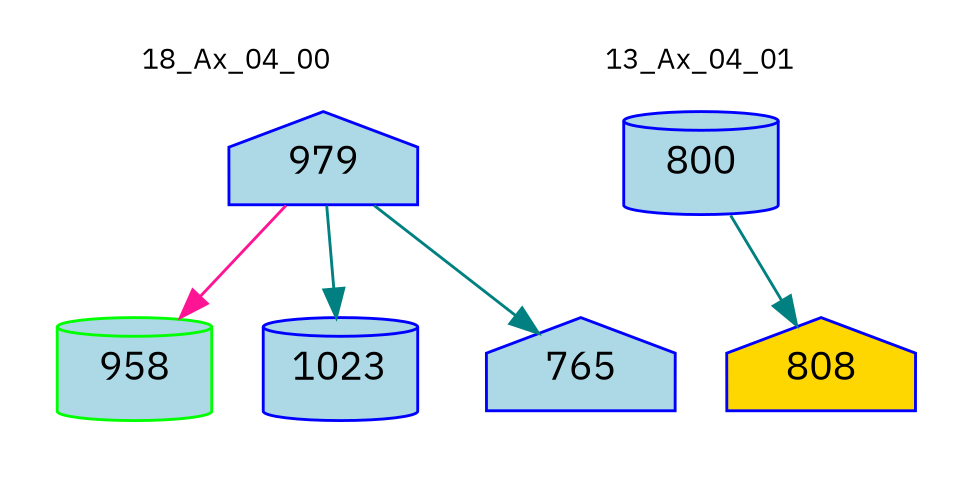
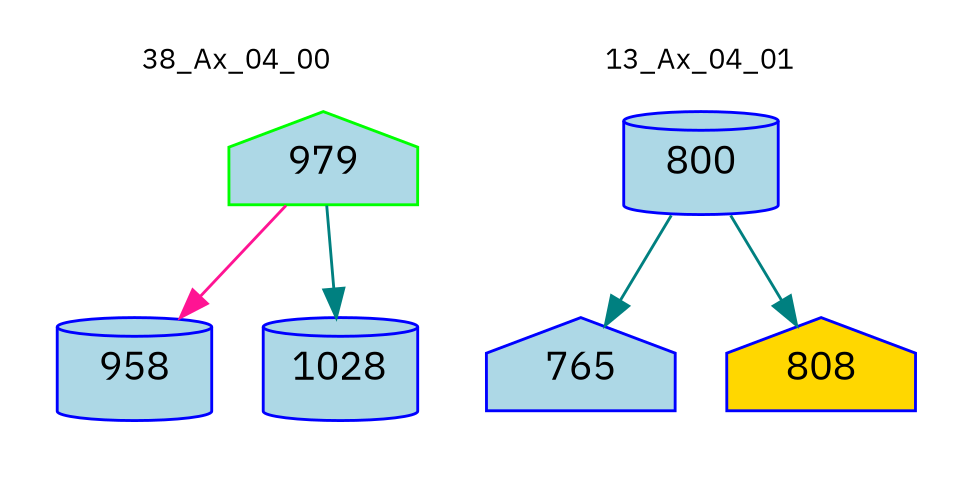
(237, 62) -> (237, 62)
(323, 163) -> (323, 163)
(420, 241) -> (646, 258)
(134, 369) -> (134, 369)
(340, 369) -> (340, 369)
